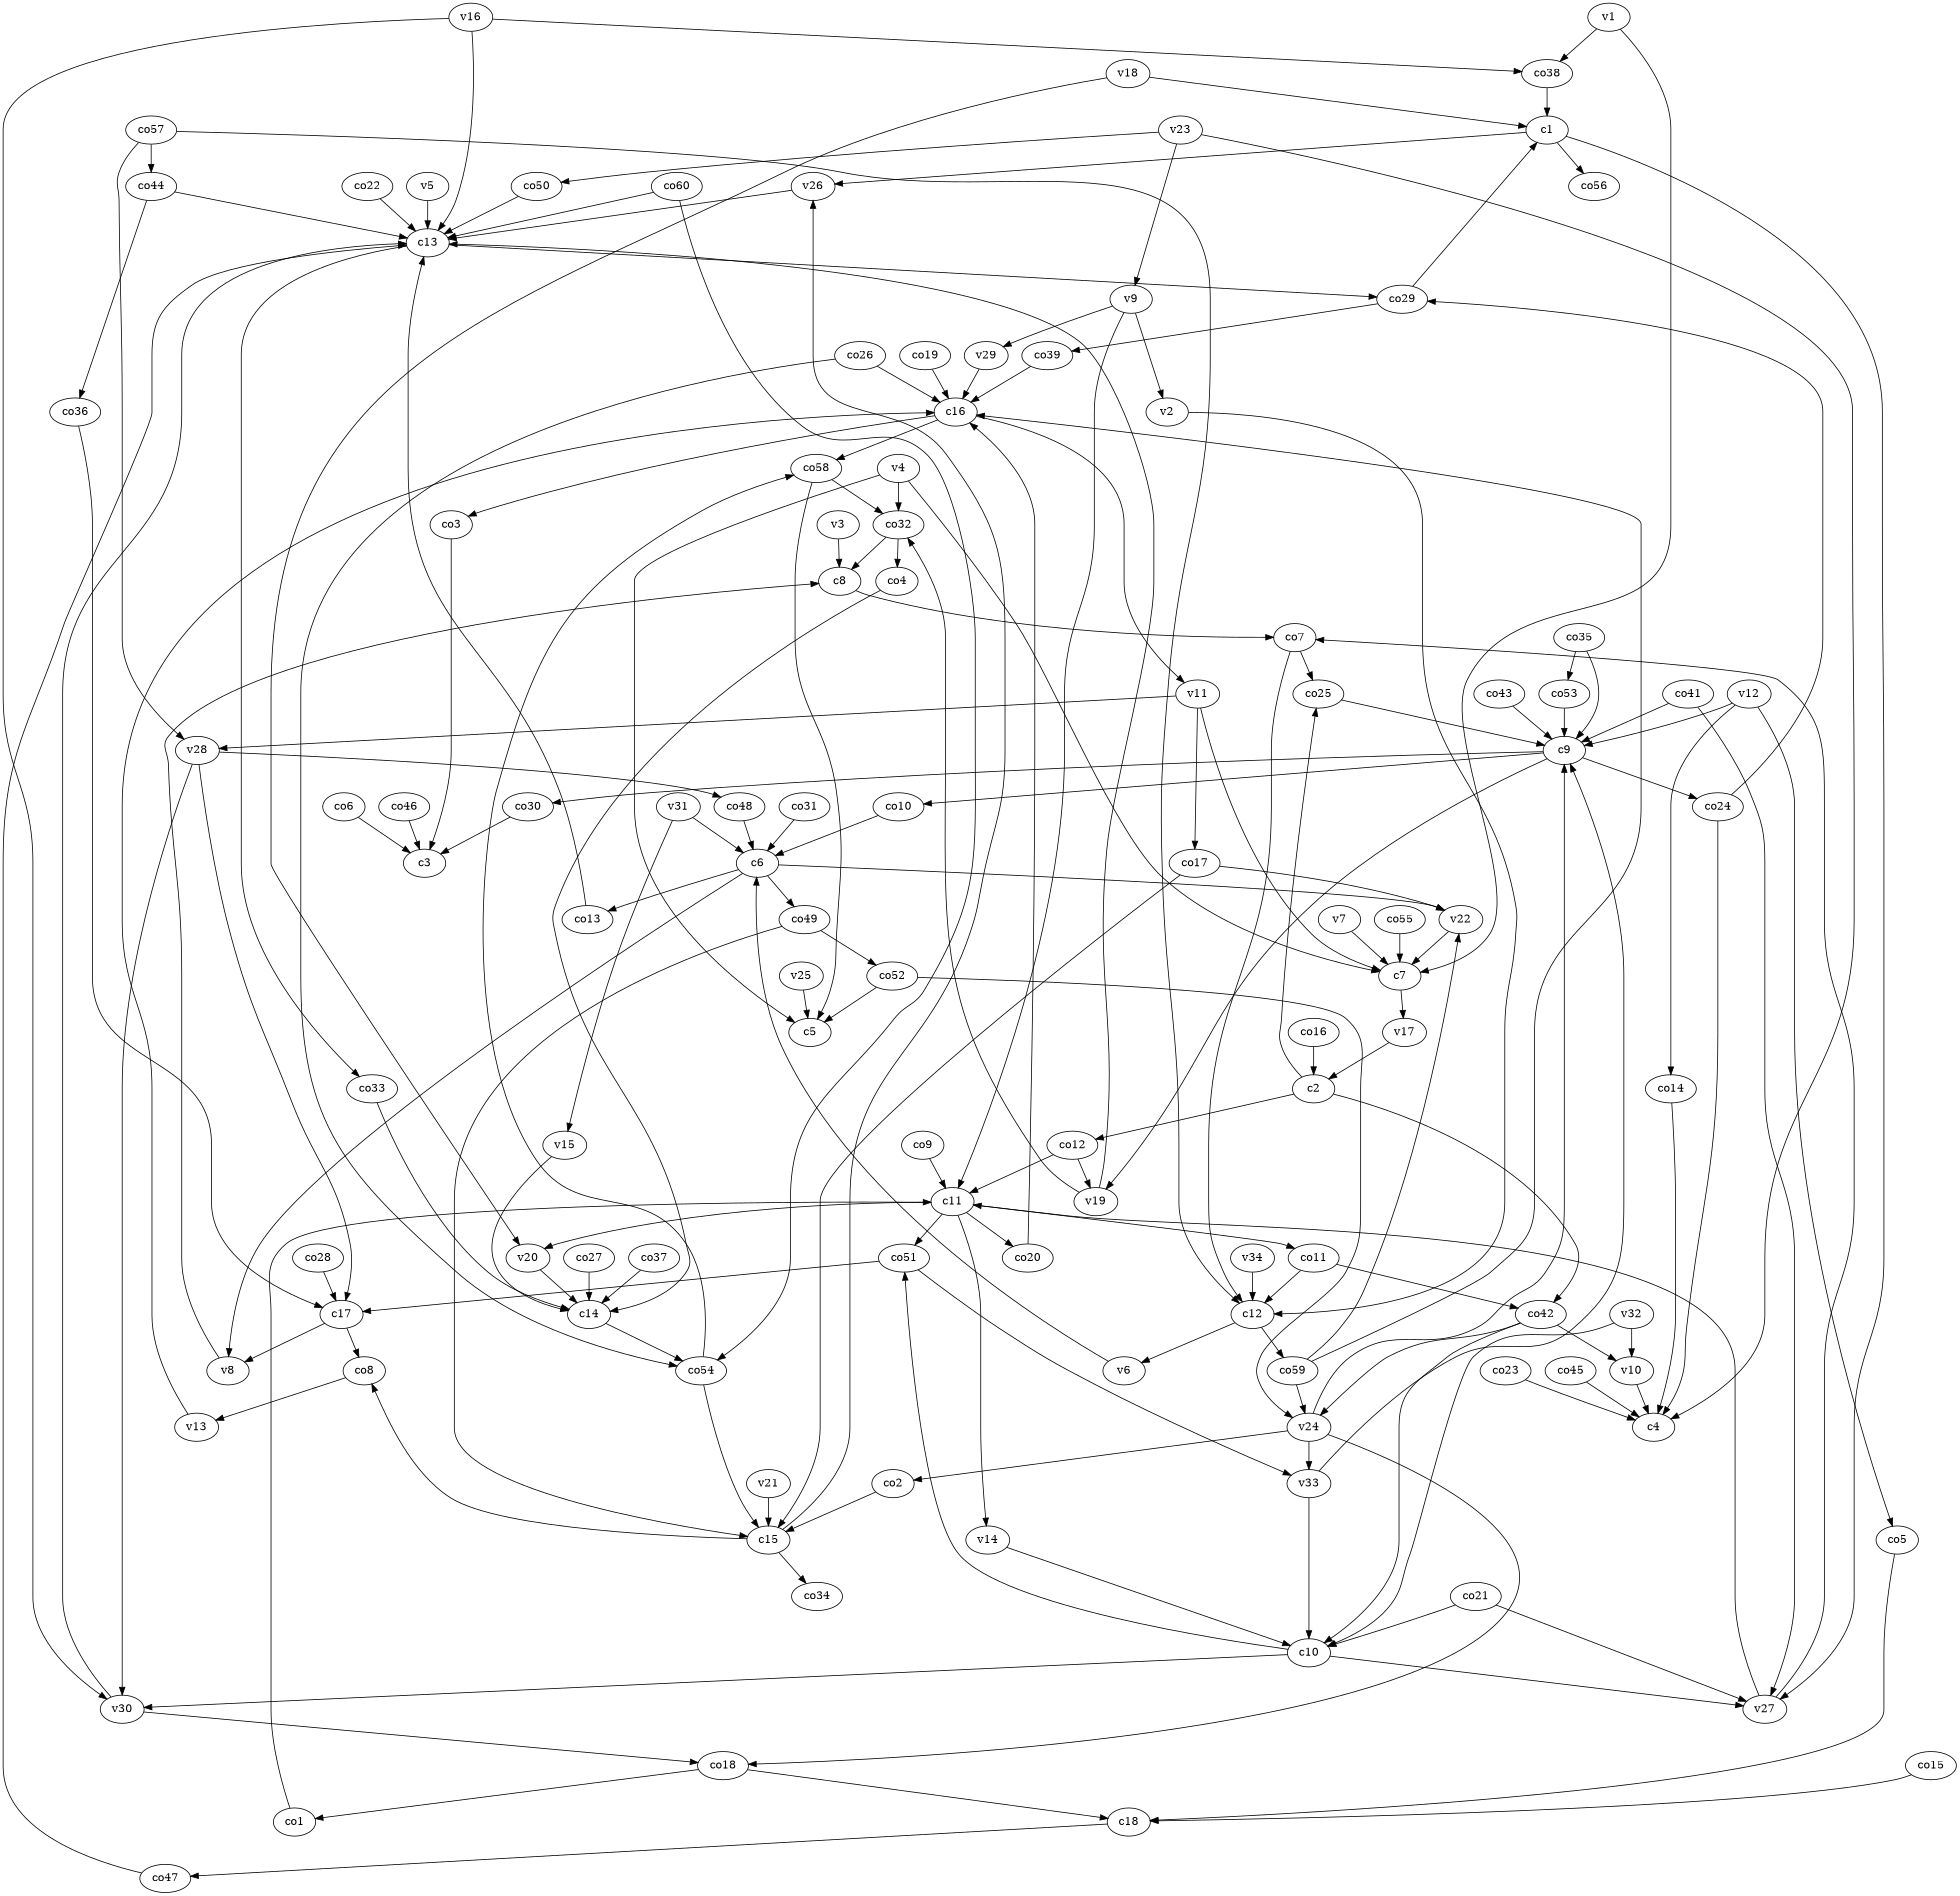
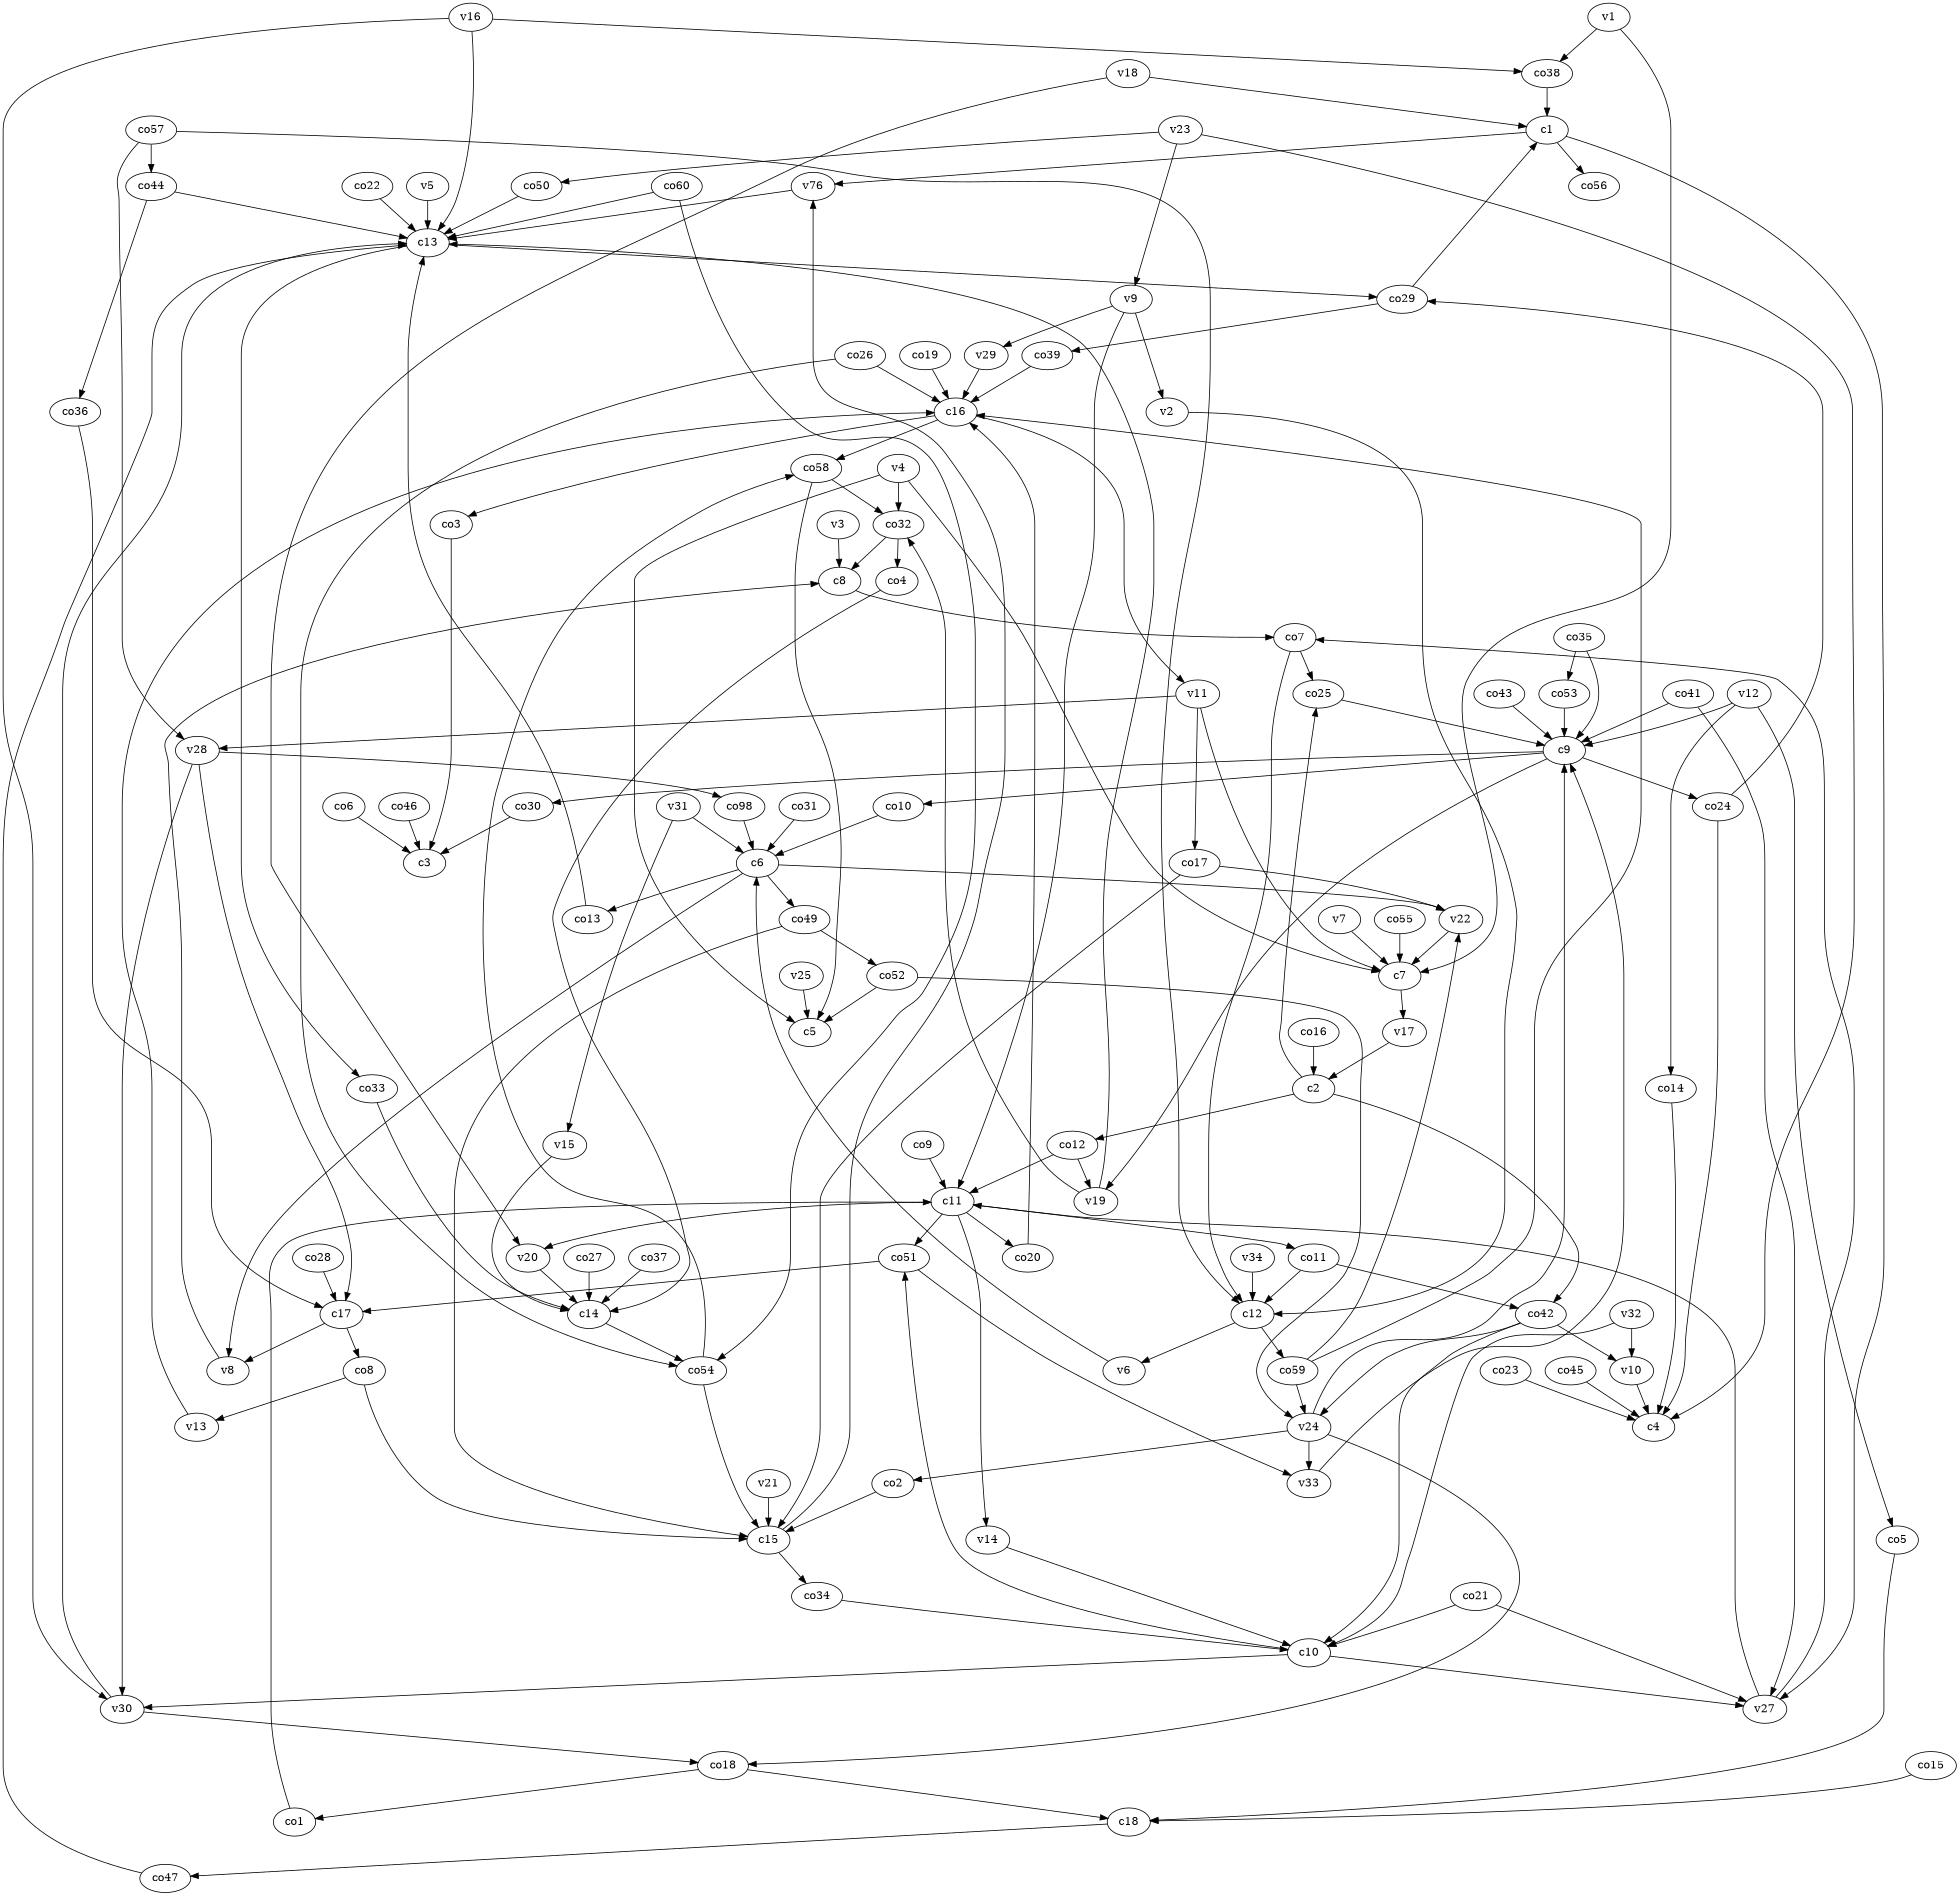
(813, 186) -> (813, 186)
(739, 807) -> (739, 807)
(531, 1521) -> (518, 1521)
(1309, 1564) -> (1061, 1626)
